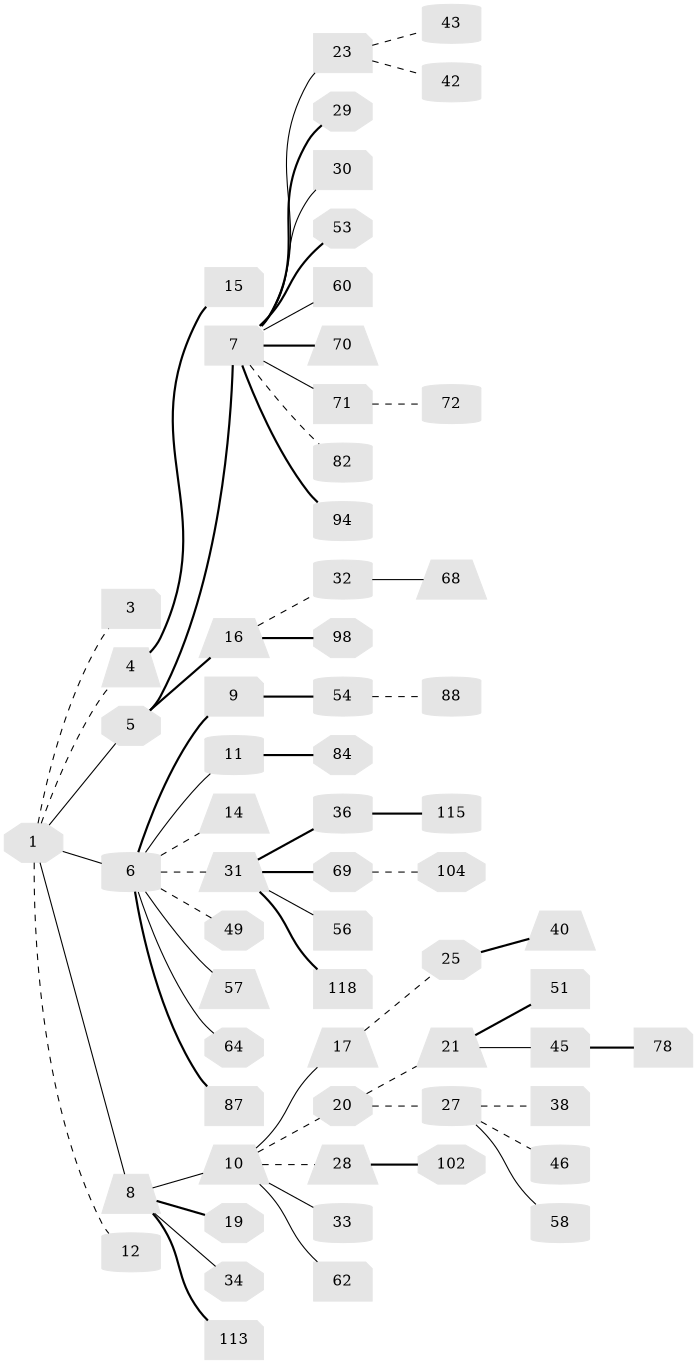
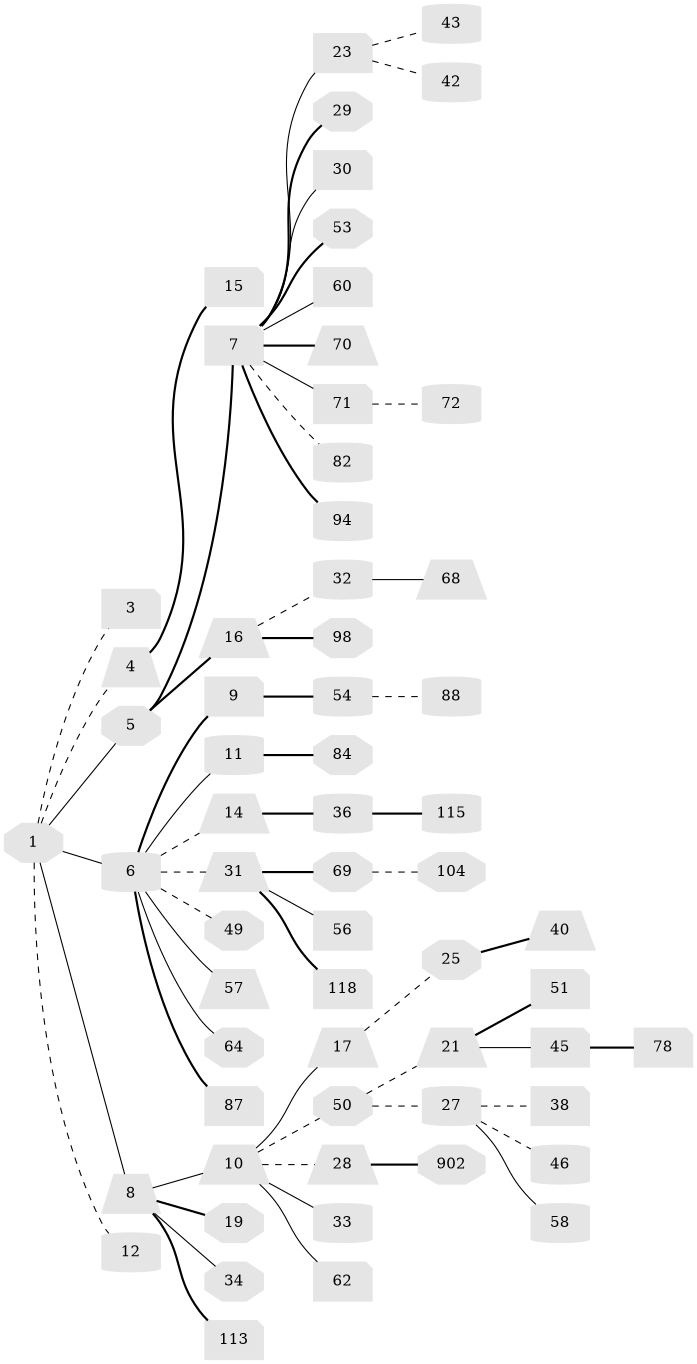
(286, 844) -> (288, 814)
(343, 1106) -> (343, 1106)
(452, 1165) -> (452, 1165)
